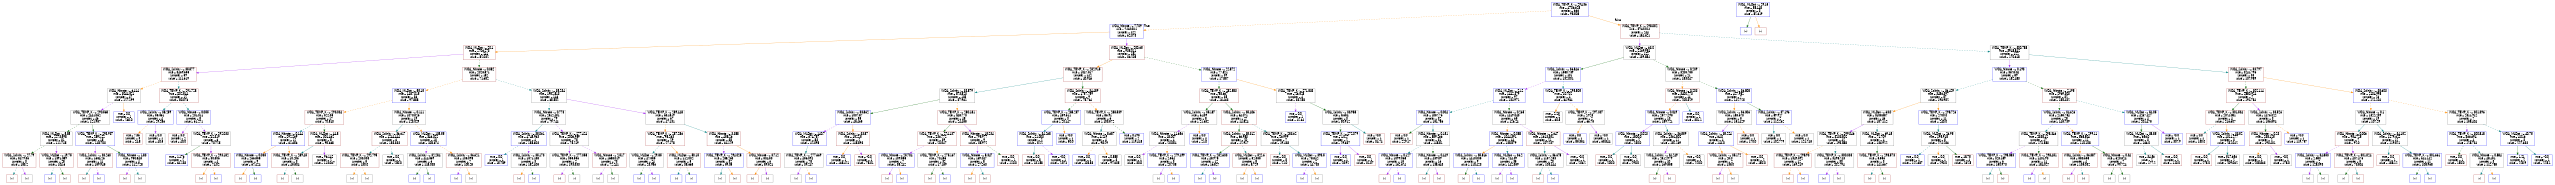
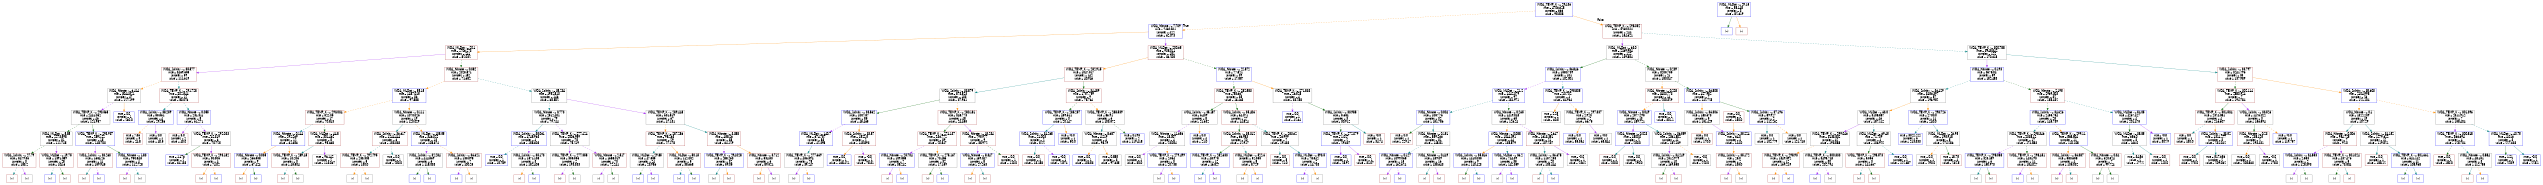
none -> (1910, 139)
(1738, 150) -> (1734, 126)
(1925, 150) -> (1887, 150)
(1033, 160) -> (1034, 160)
